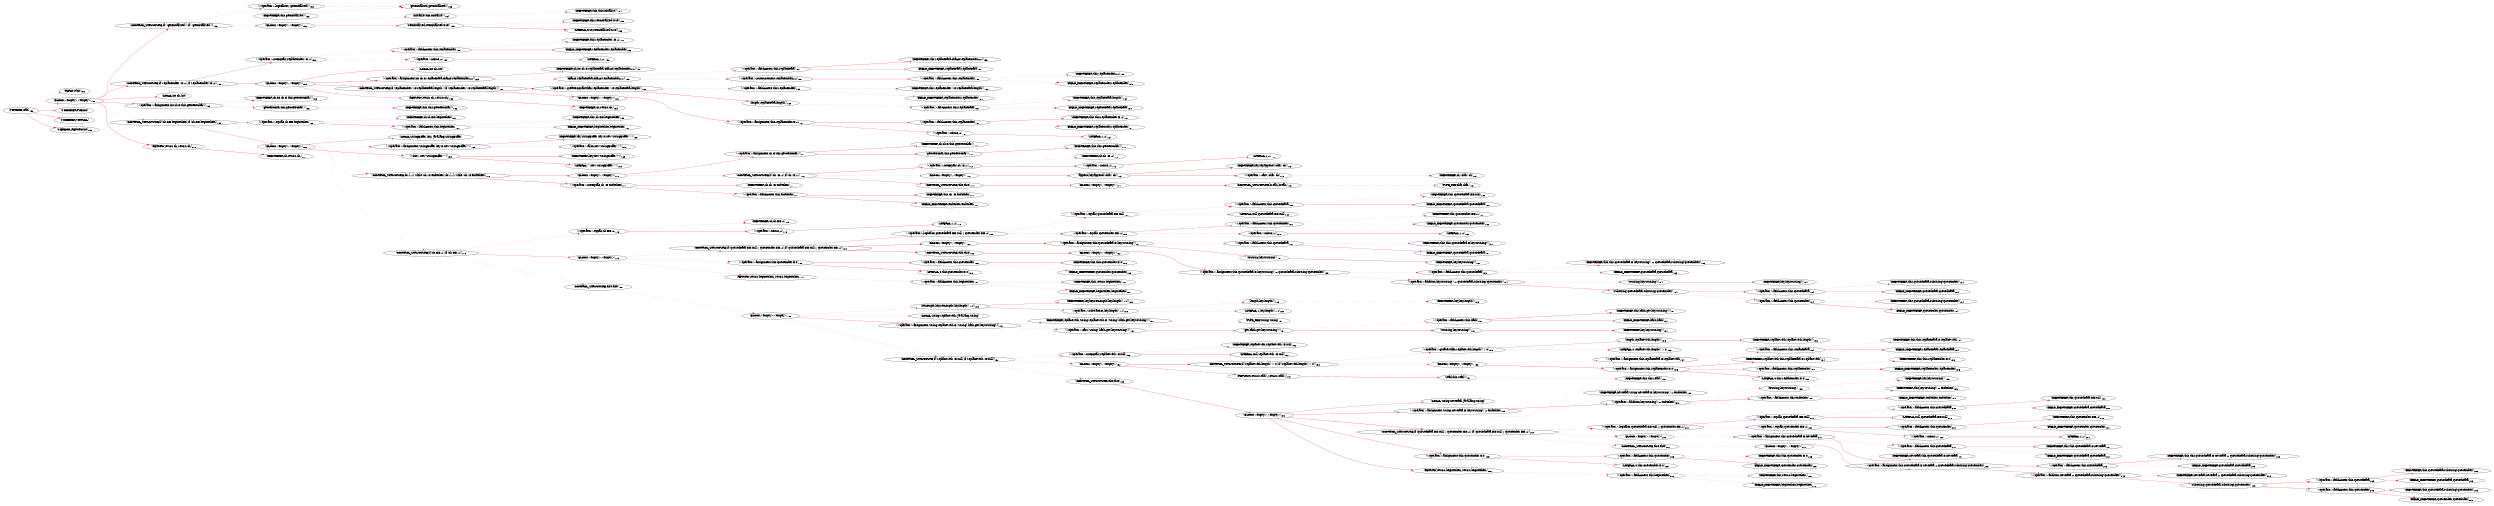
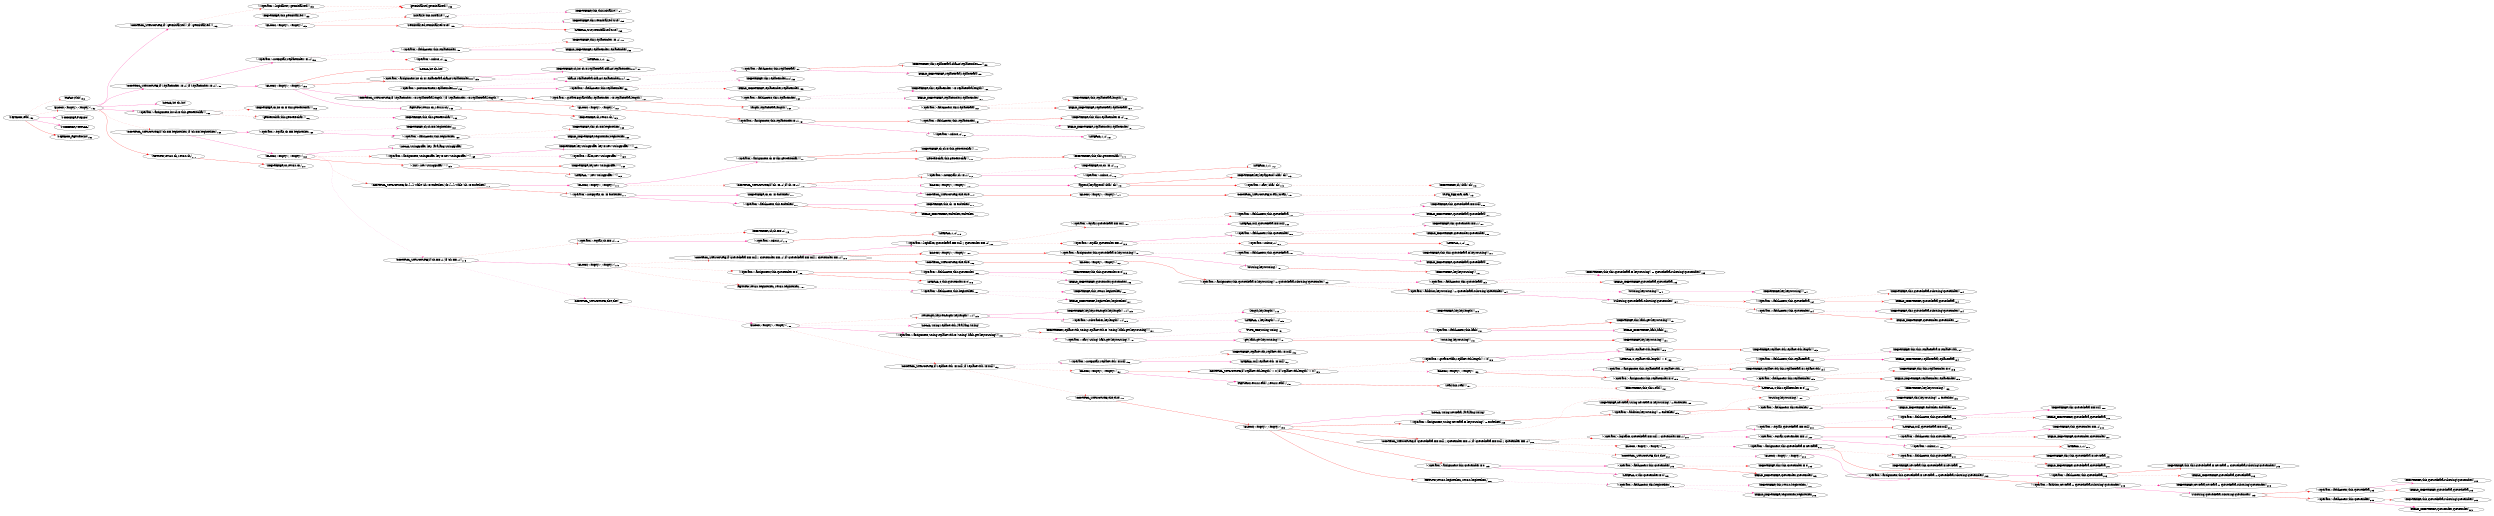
(683, 79) -> (516, 84)
(1716, 365) -> (1714, 369)
